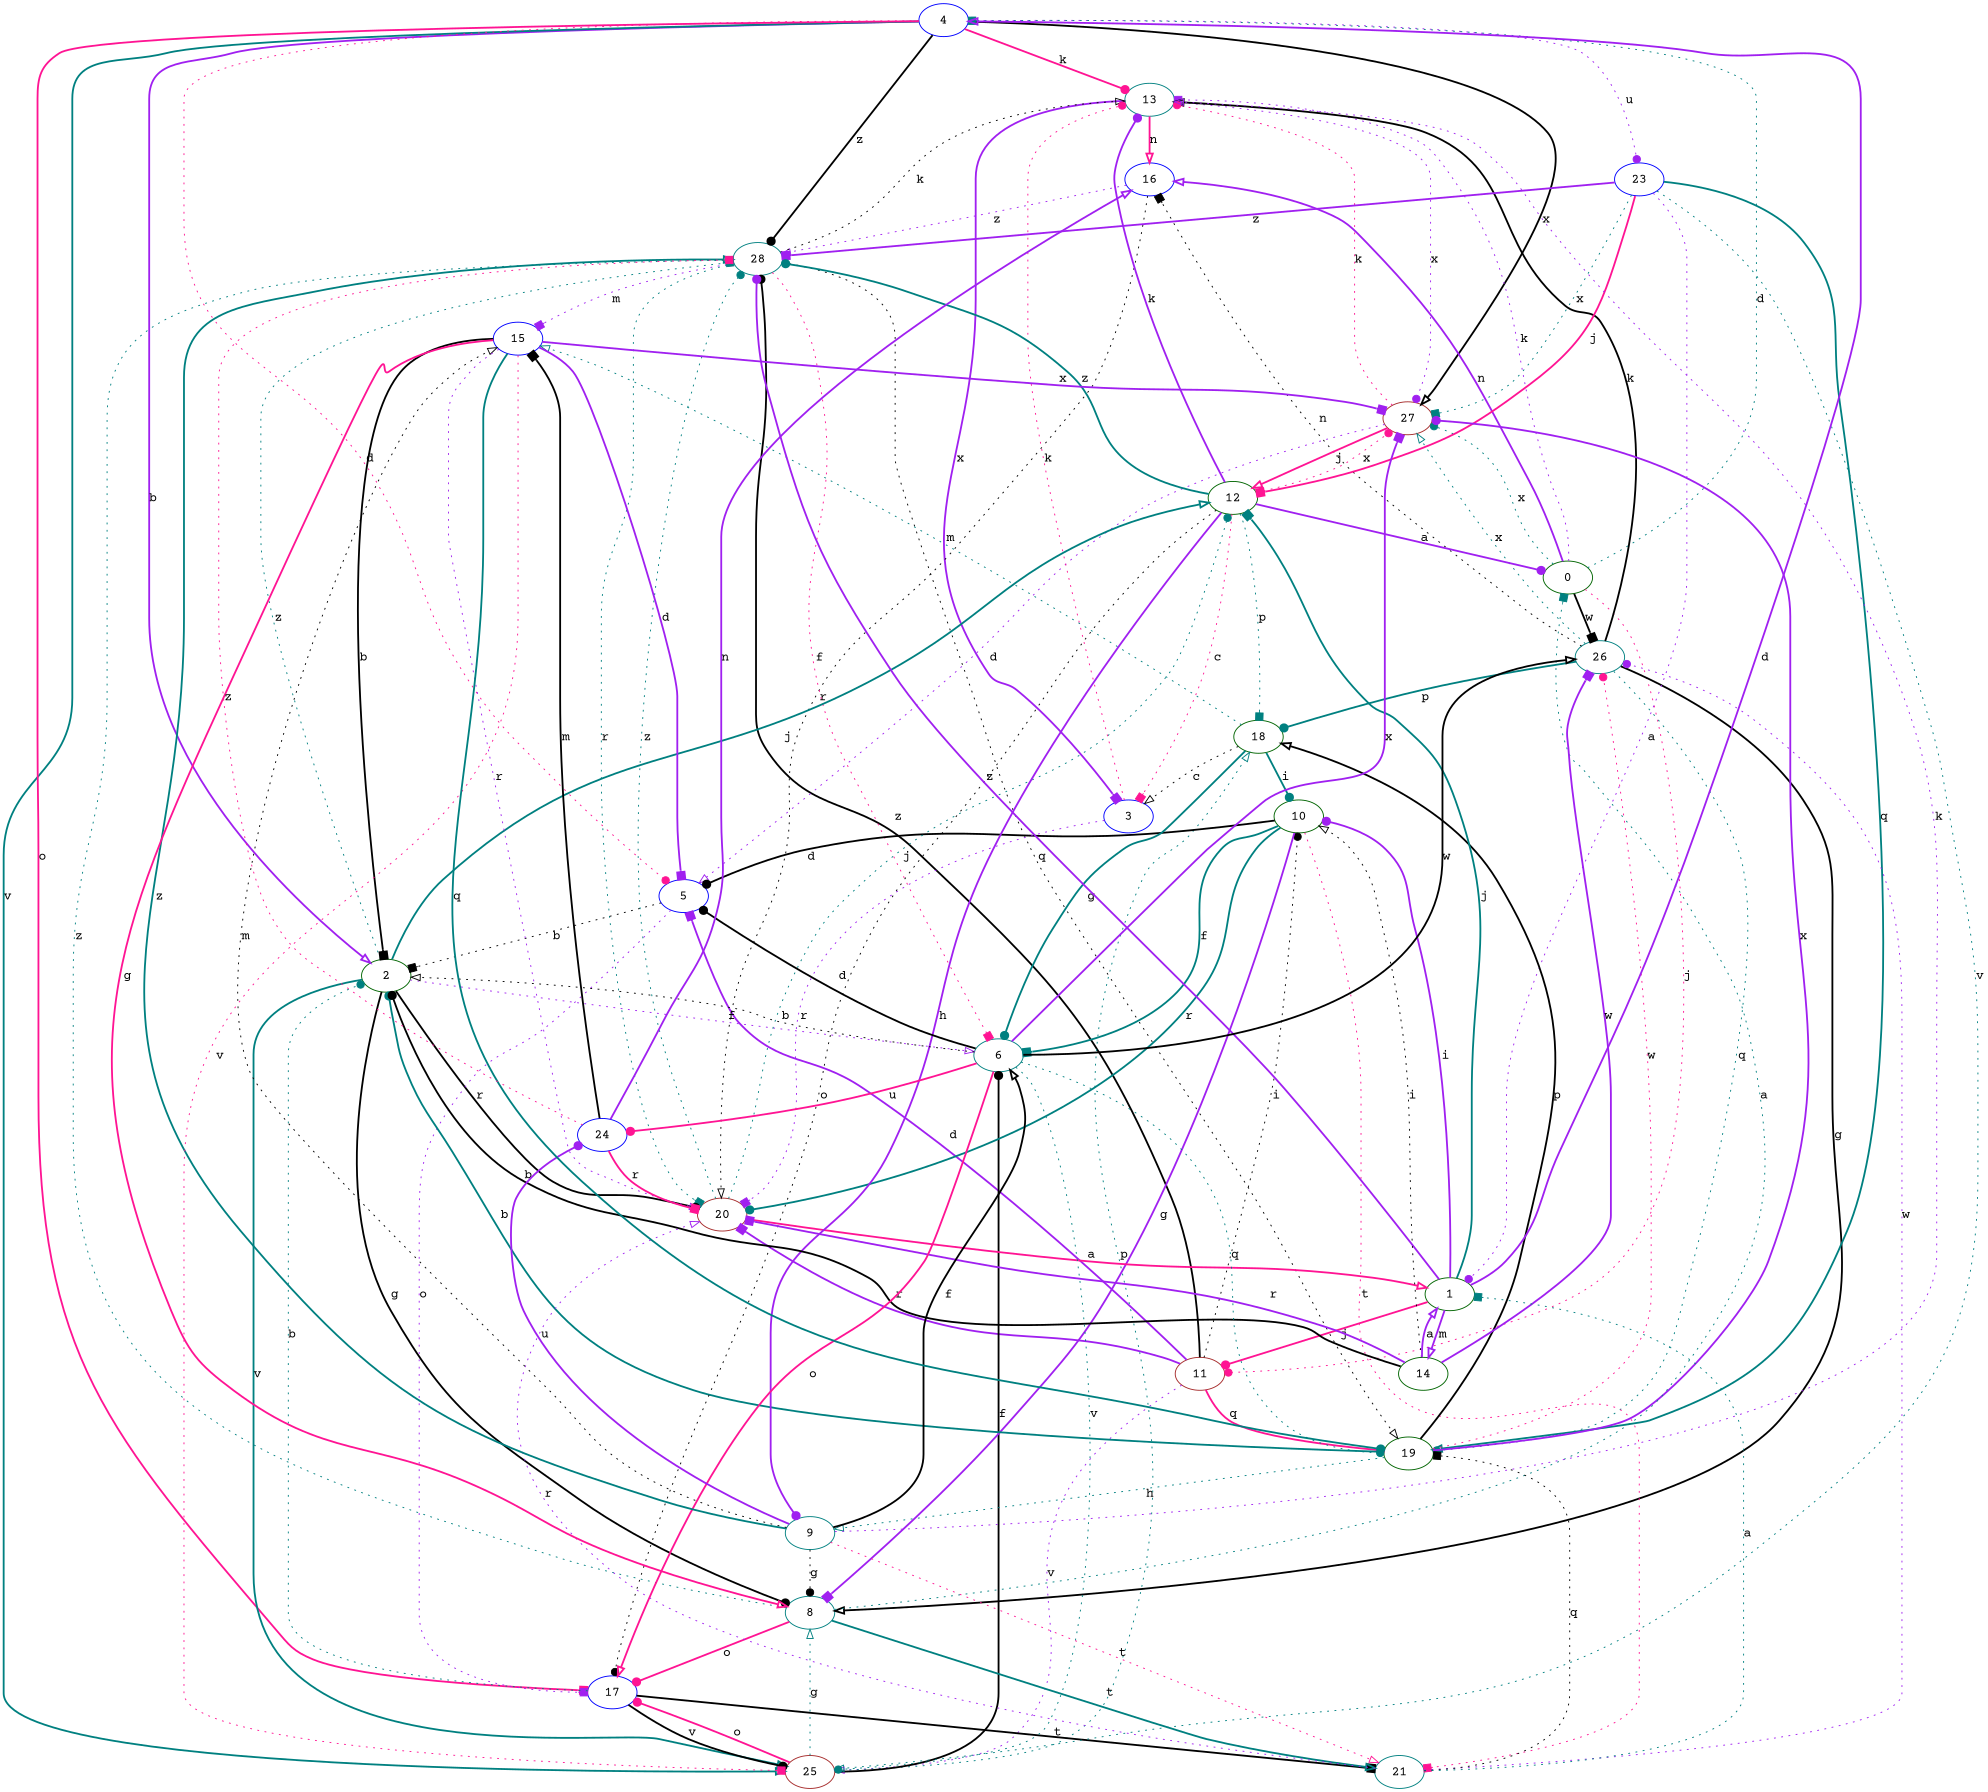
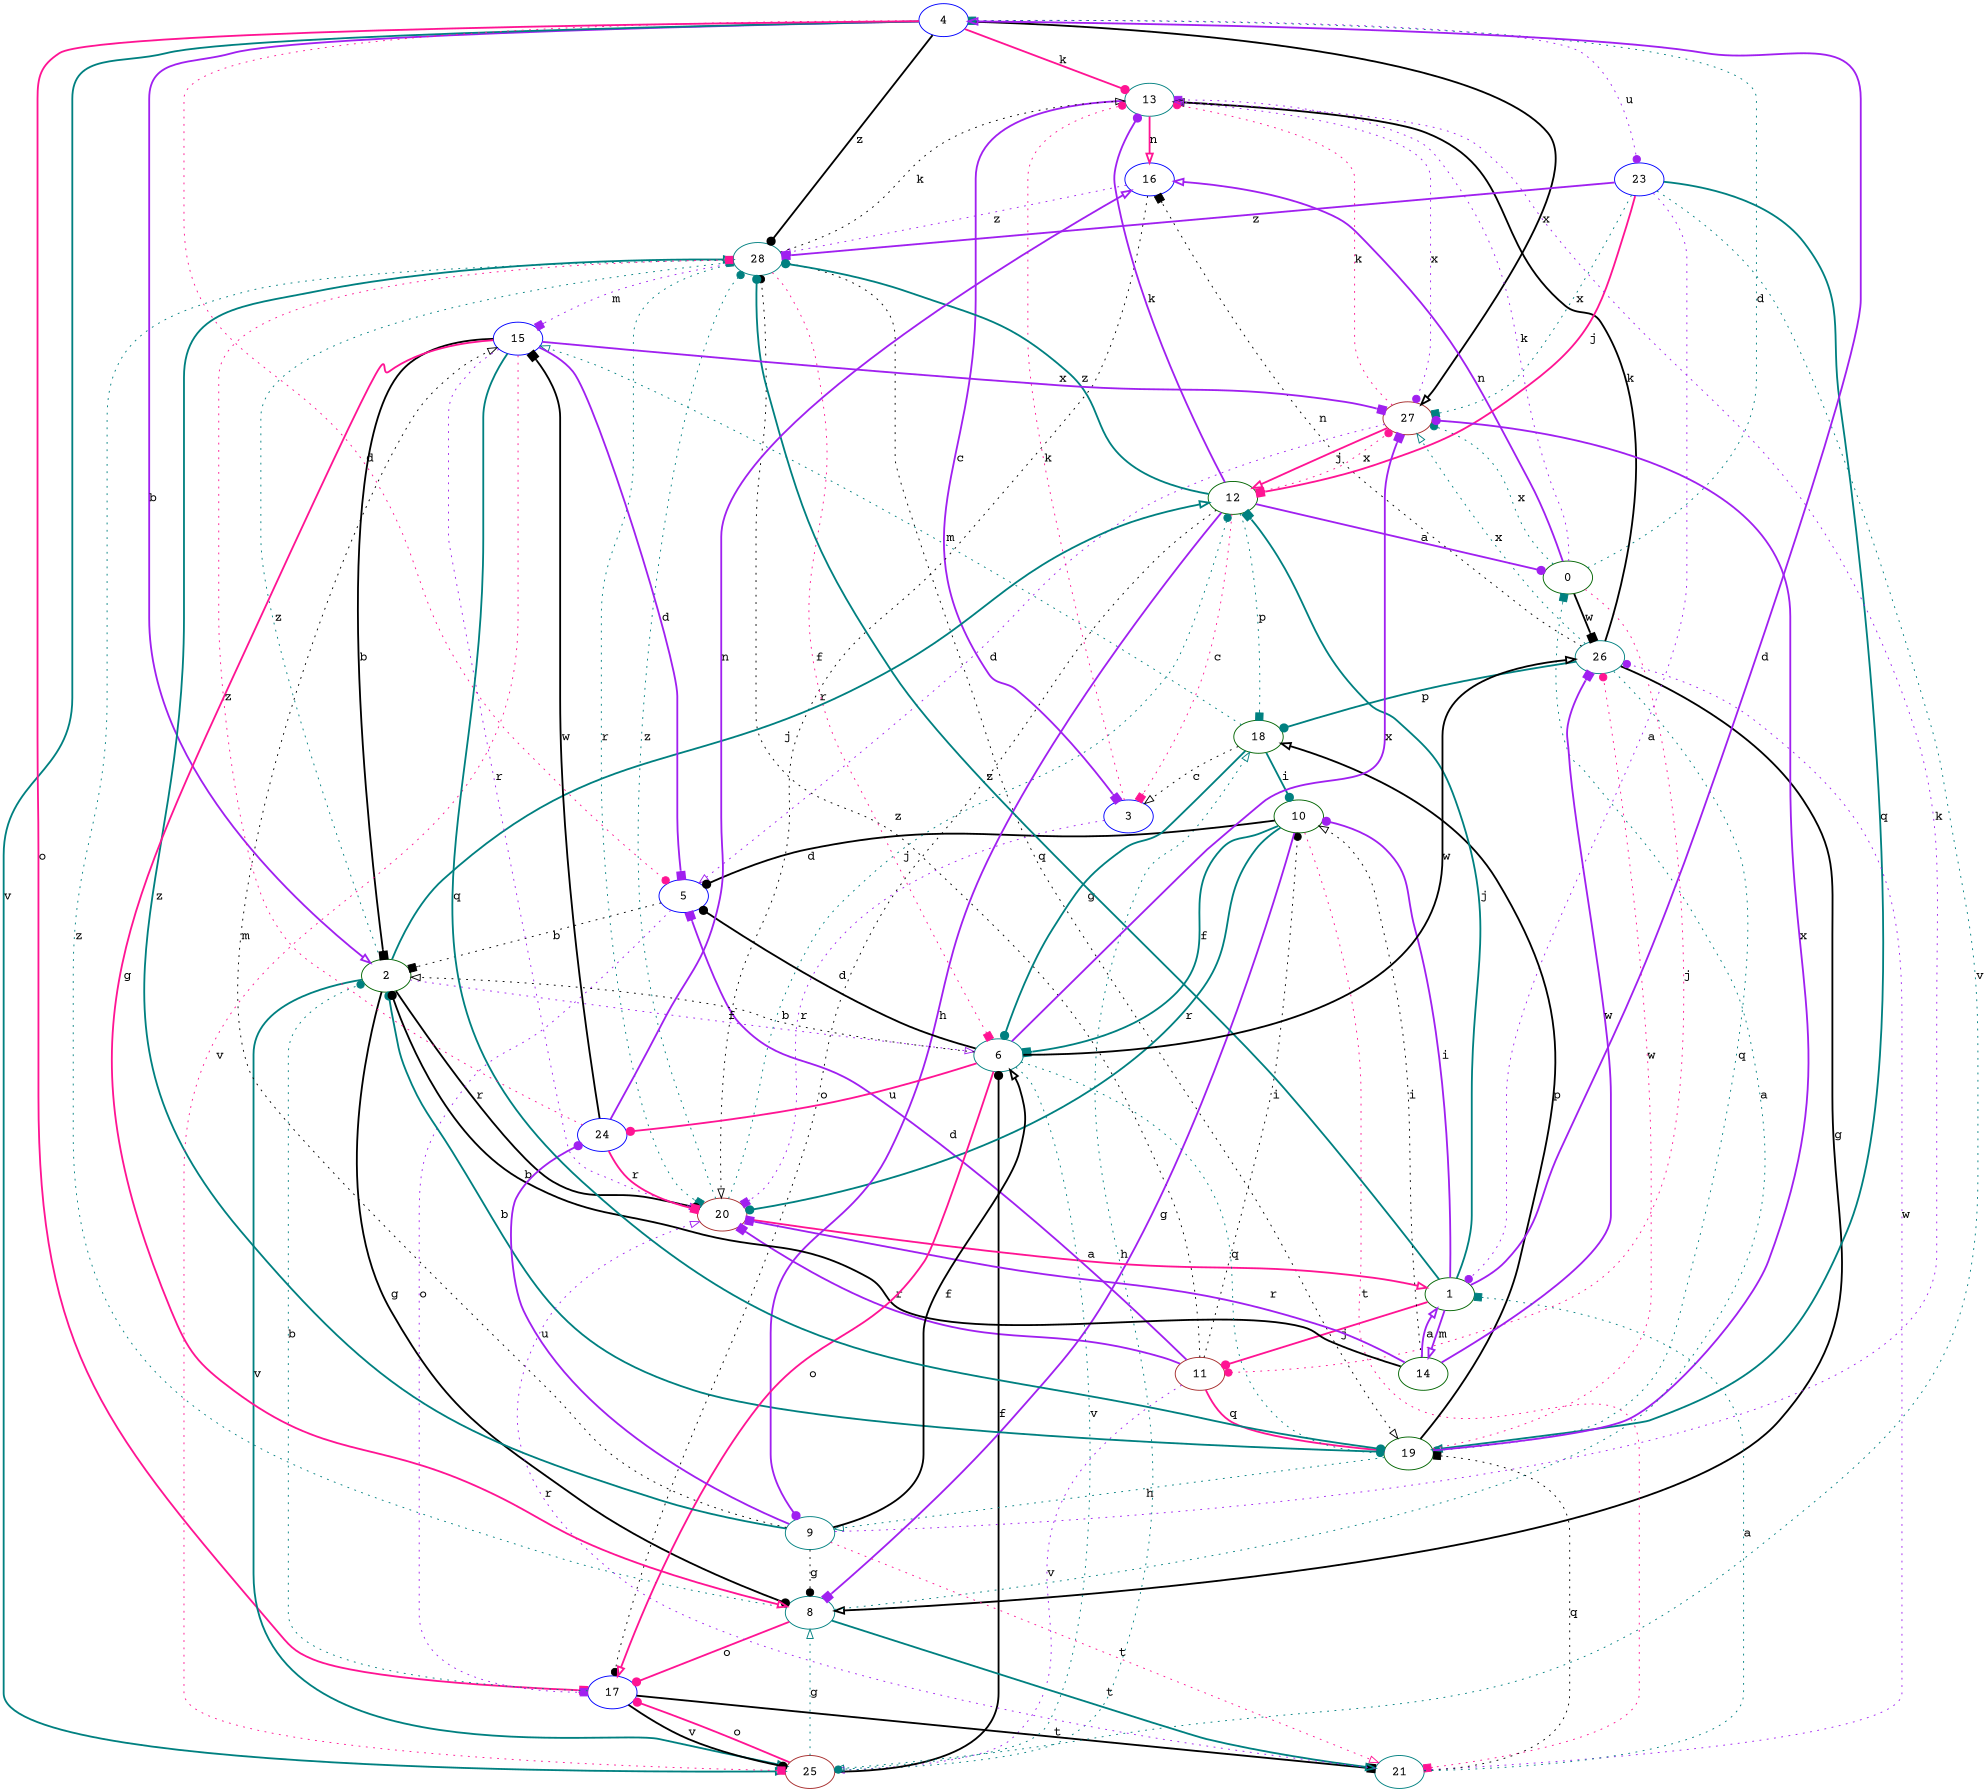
(961, 458) -> (961, 458)
(566, 737) -> (566, 737)
(868, 818) -> (868, 818)
(1045, 845) -> (1045, 845)
(1124, 1254) -> (1124, 1254)
